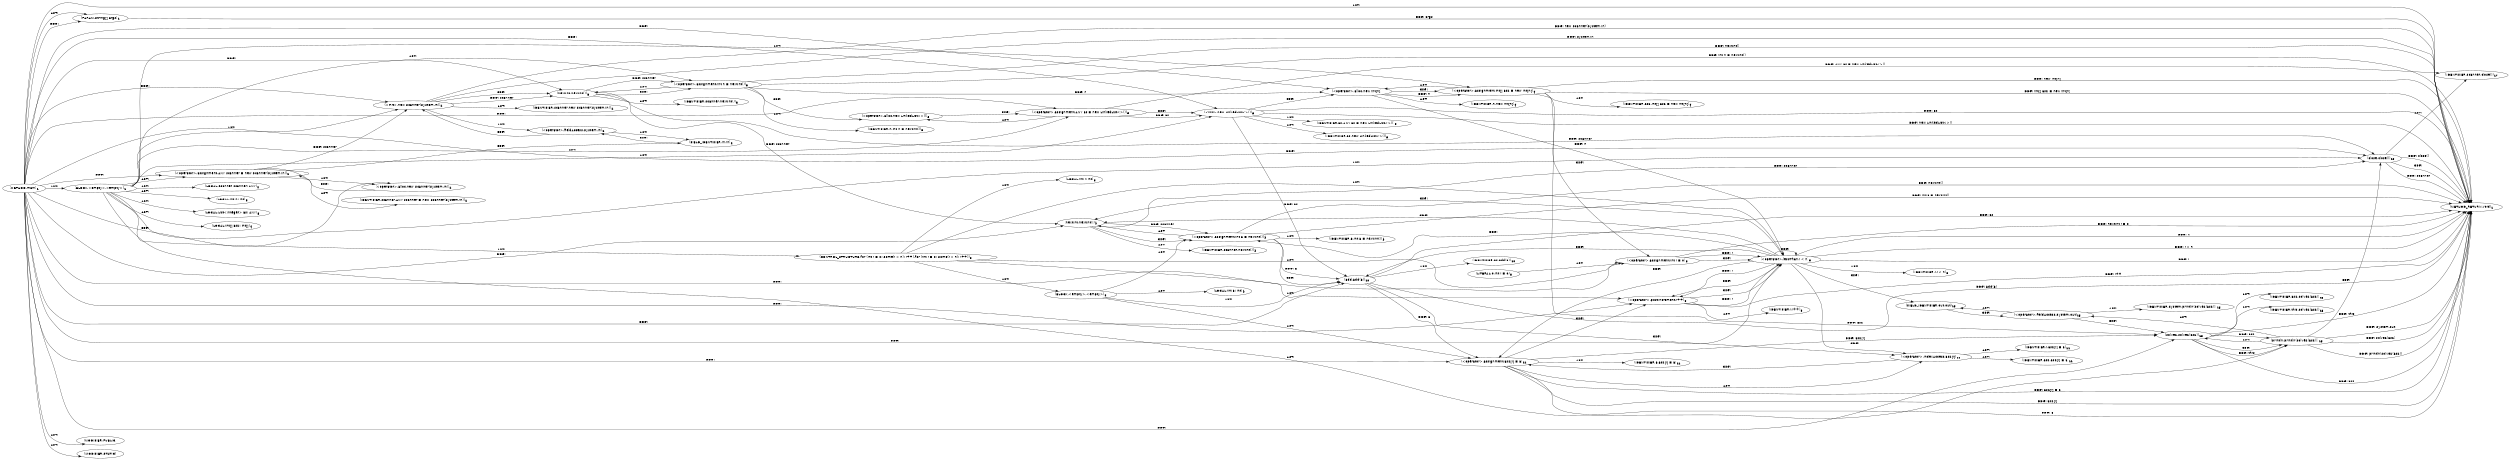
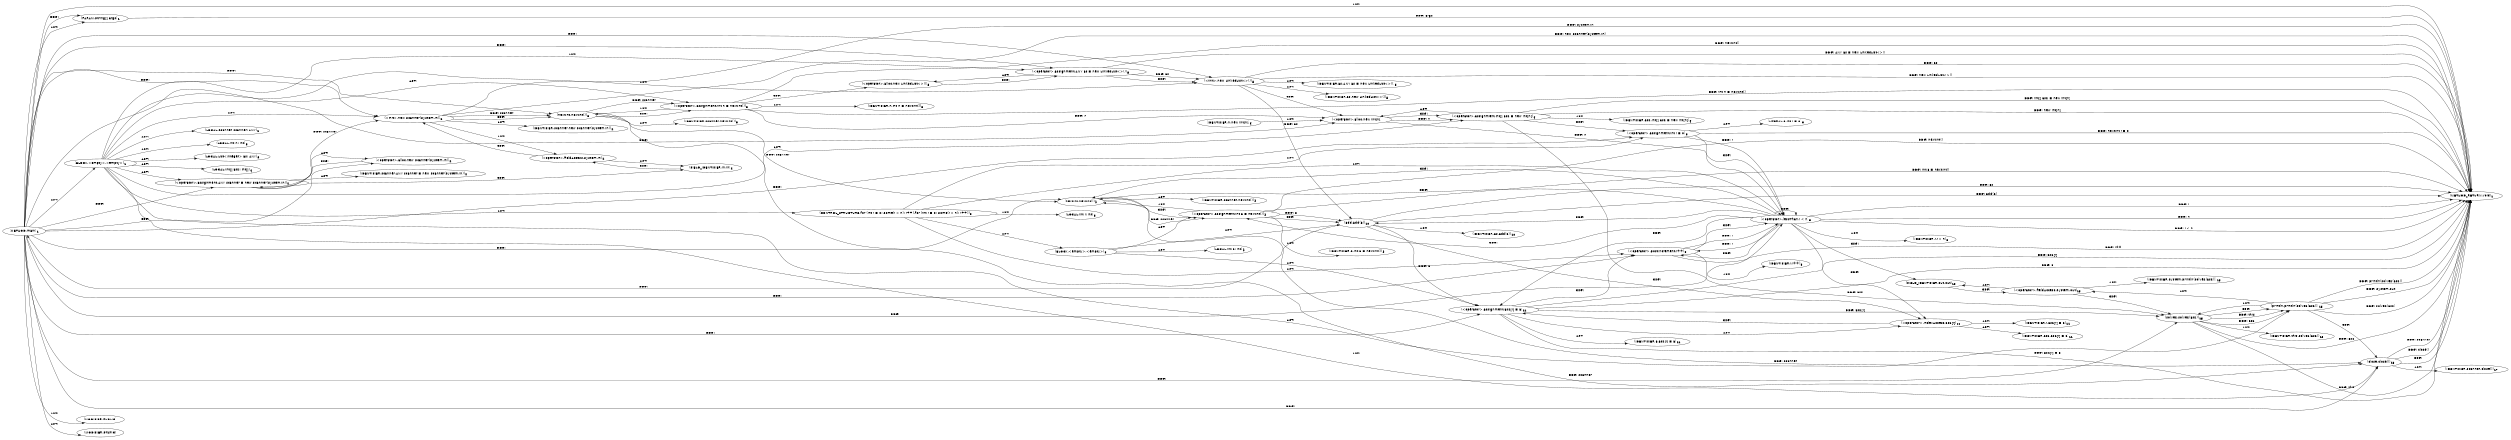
(1769, 66) -> (1834, 54)
(1420, 102) -> (1290, 121)
(1570, 268) -> (1725, 127)
(2297, 297) -> none
(638, 324) -> (684, 289)
